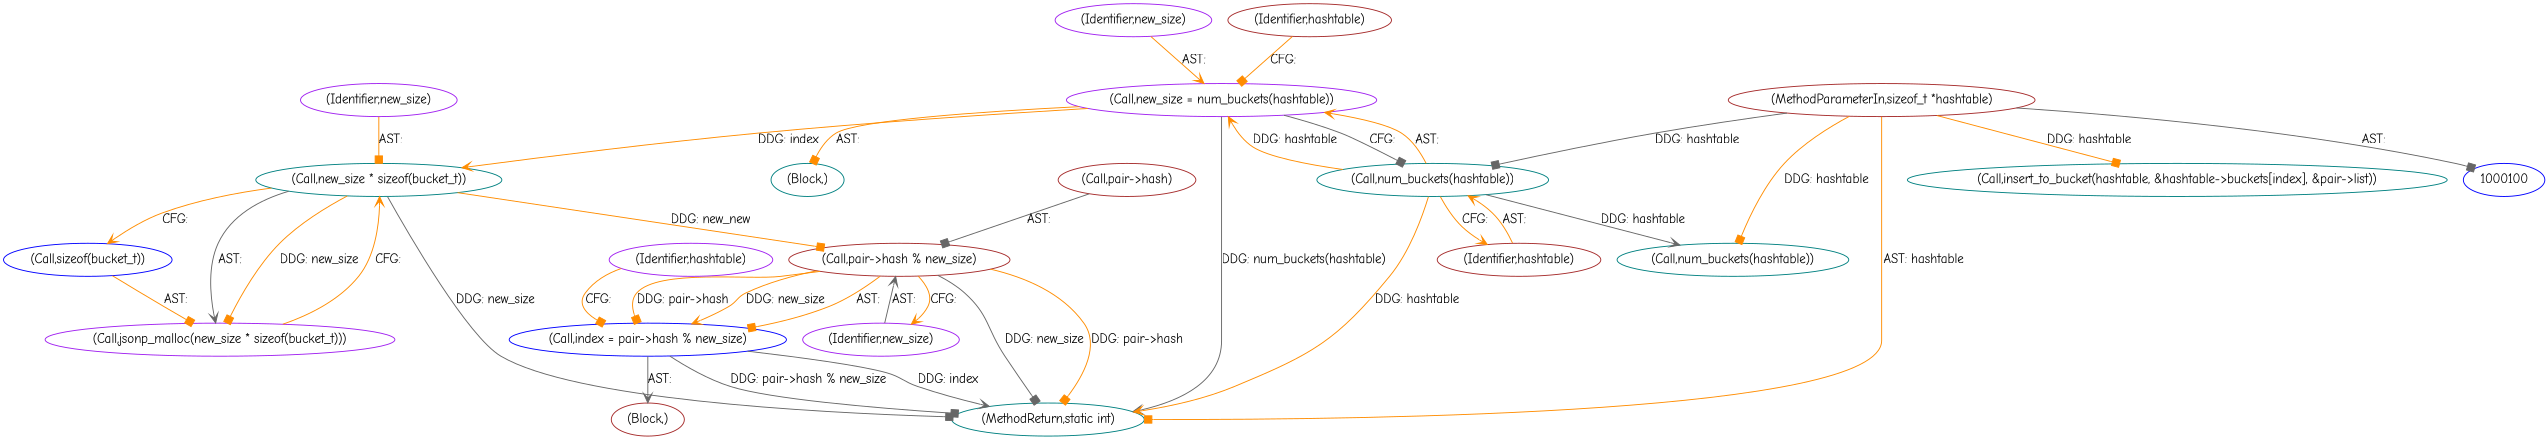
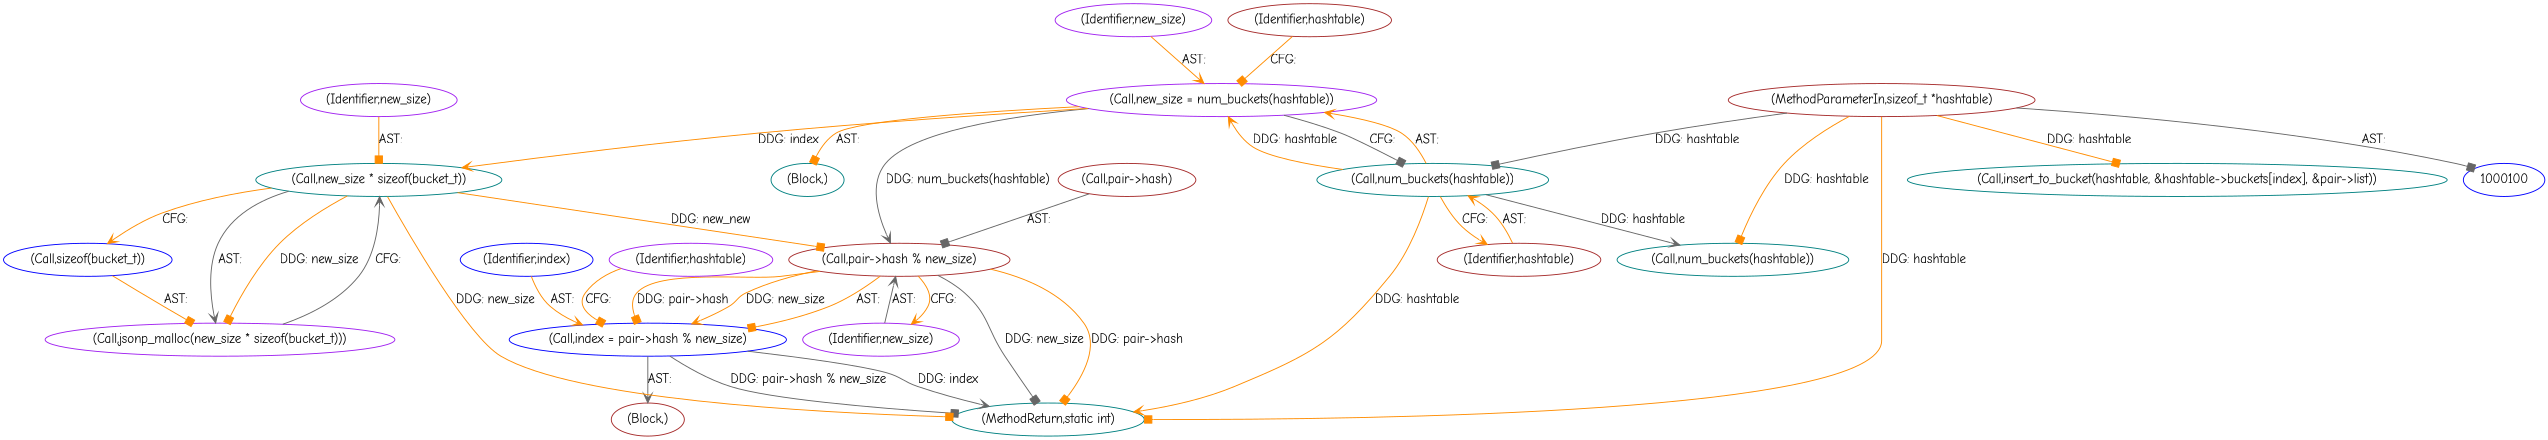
none -> (527, 260)
(1924, 260) -> (1924, 260)
(353, 282) -> (353, 282)
(1222, 286) -> (947, 132)
(622, 390) -> (622, 390)
